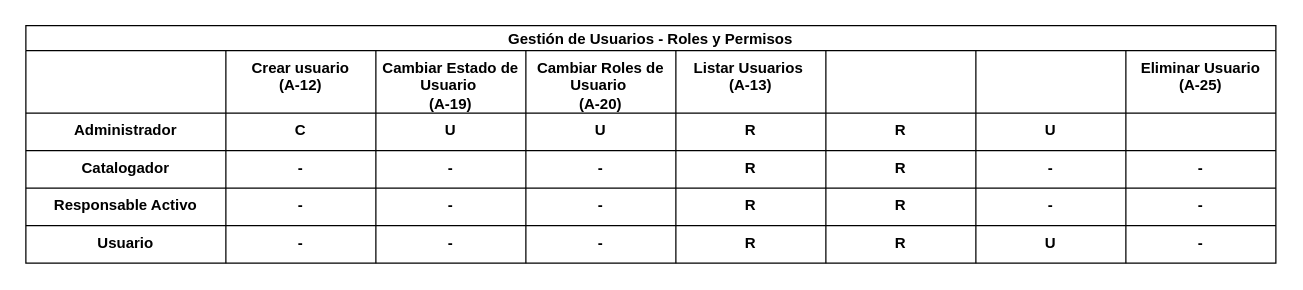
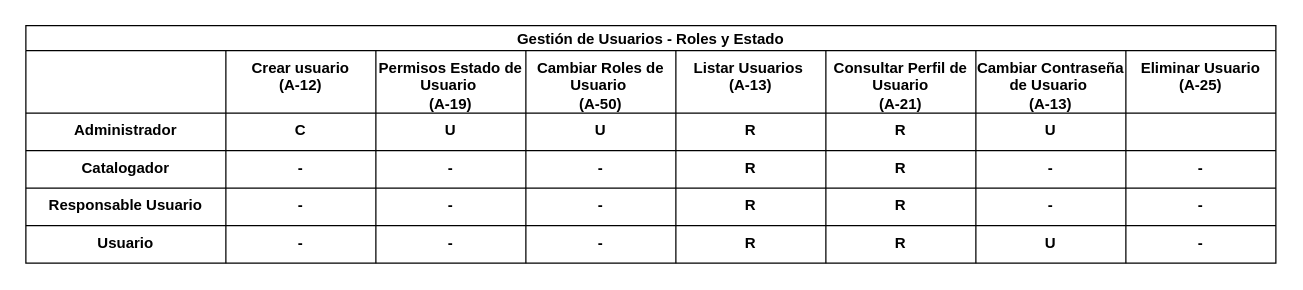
(650, 39) -> (650, 39)
none -> (901, 82)
none -> (1051, 82)
(451, 86) -> (451, 86)
(601, 86) -> (601, 86)
(126, 206) -> (126, 206)
